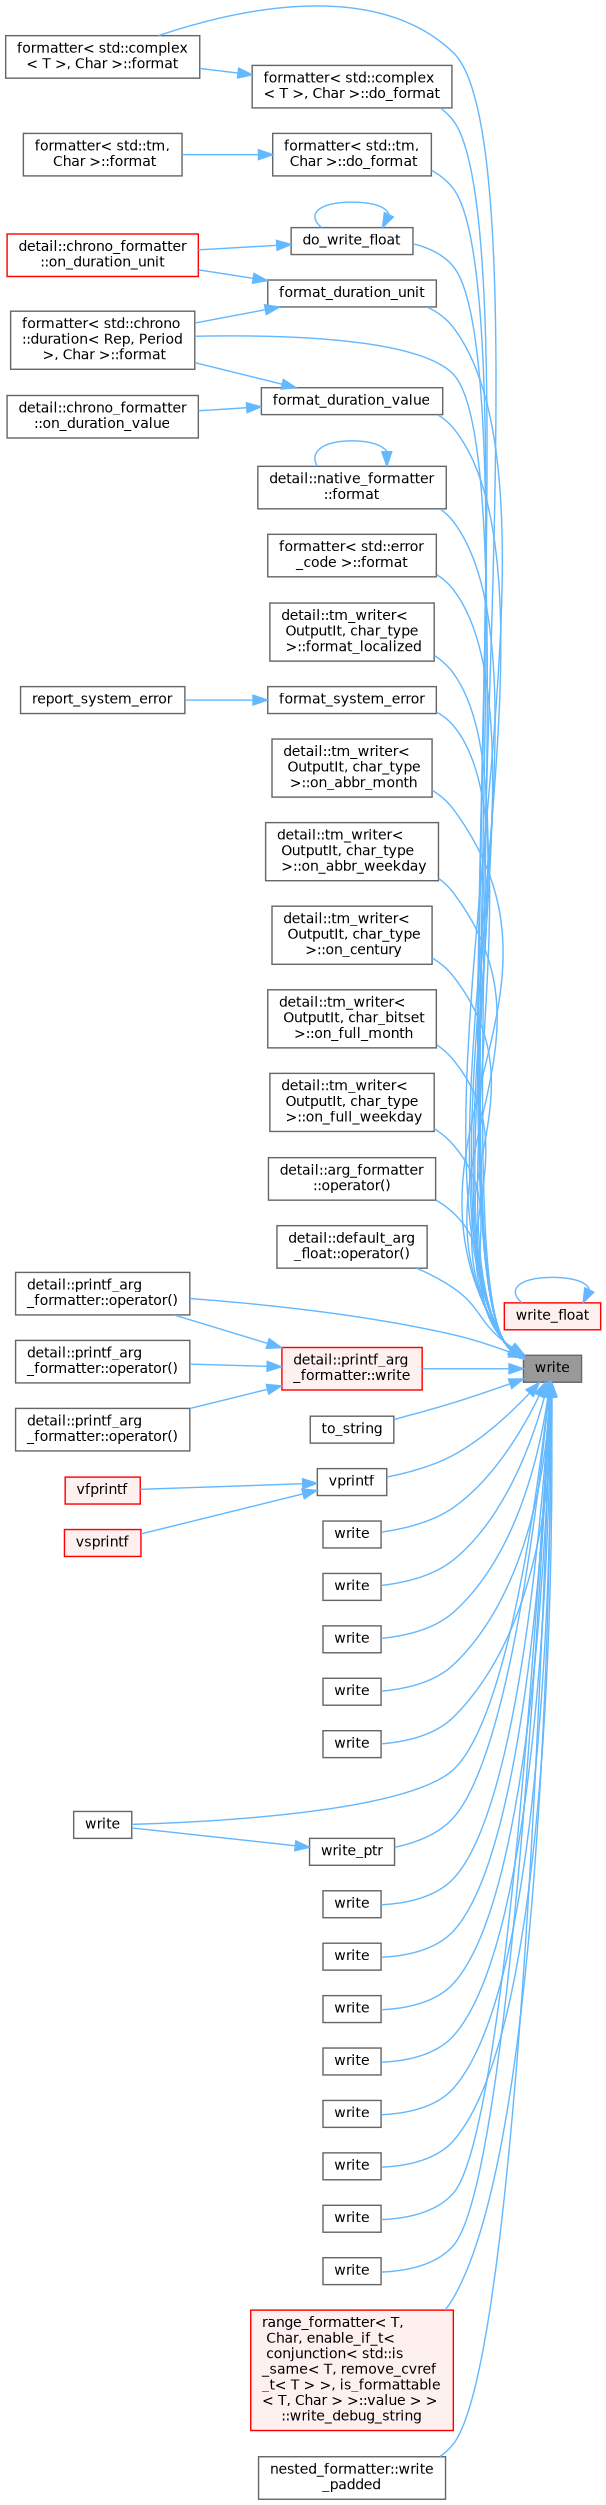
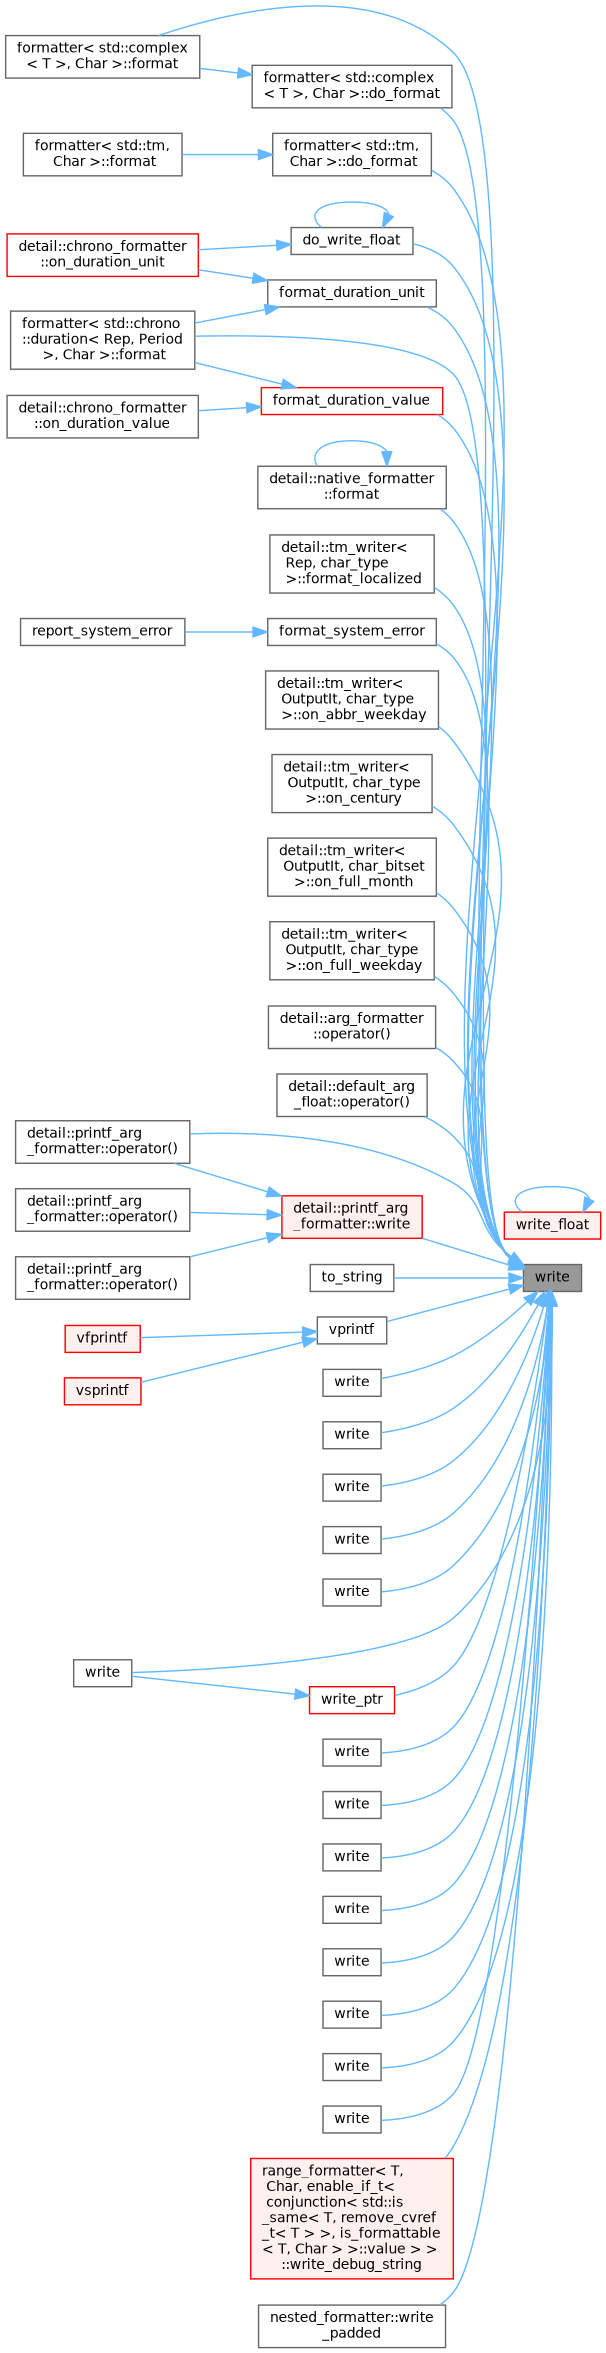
(352, 401) -> (352, 401)
(352, 556) -> none
(352, 632) -> (352, 564)
(352, 768) -> none
(352, 1852) -> (352, 1700)
